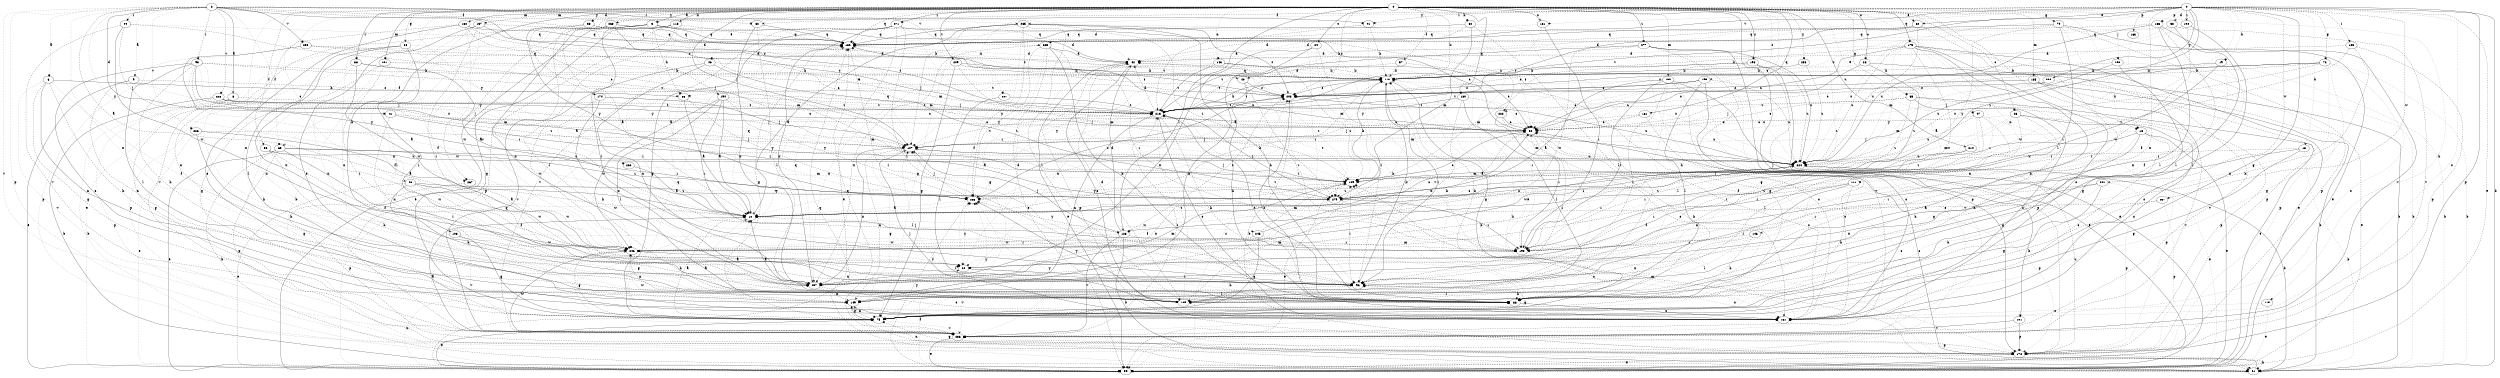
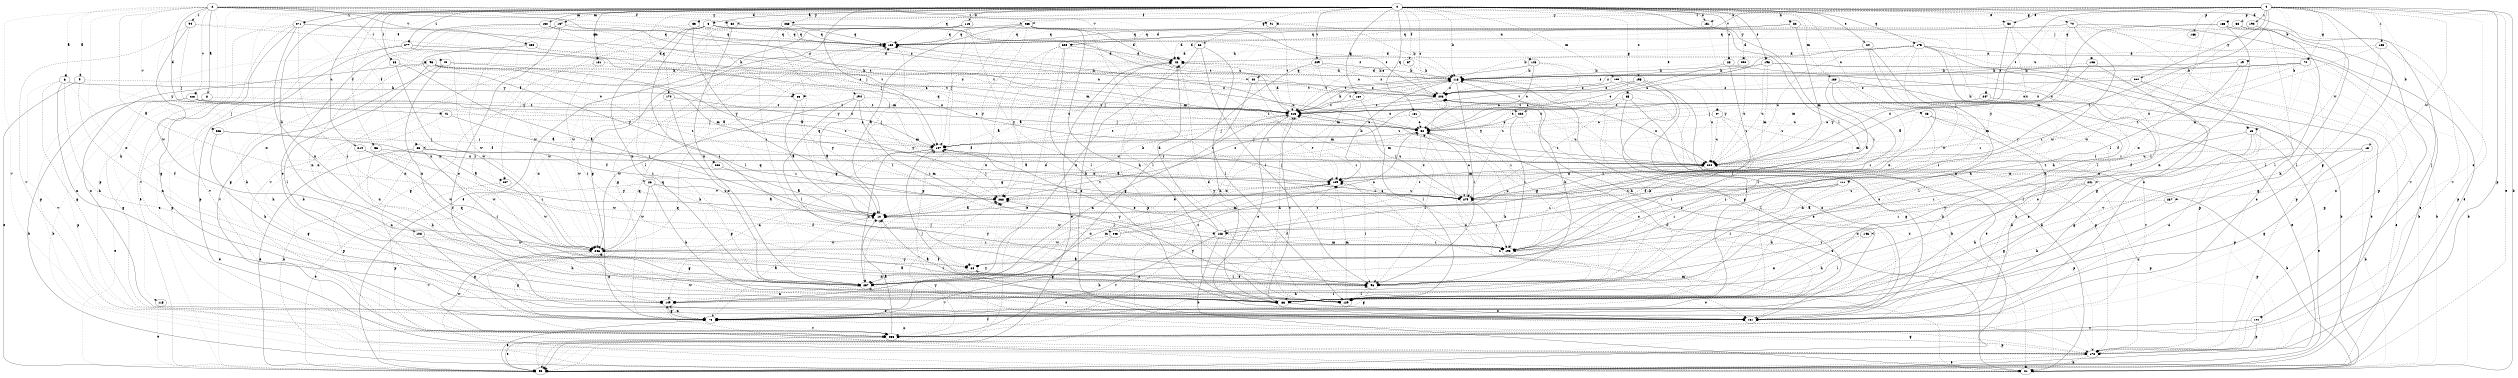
(2078, 239) -> (2134, 274)
